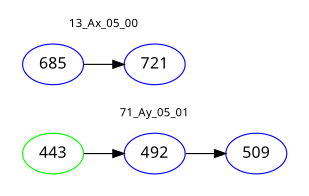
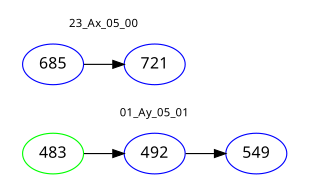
(104, 24) -> (104, 24)
(155, 113) -> (155, 113)
(53, 154) -> (53, 154)
(256, 154) -> (256, 154)
